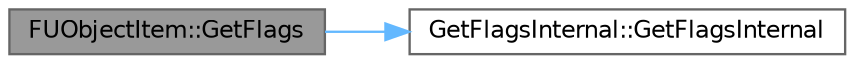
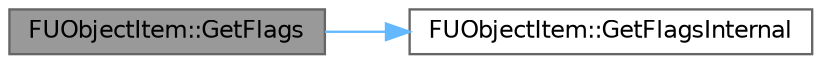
(627, 32) -> (611, 32)
